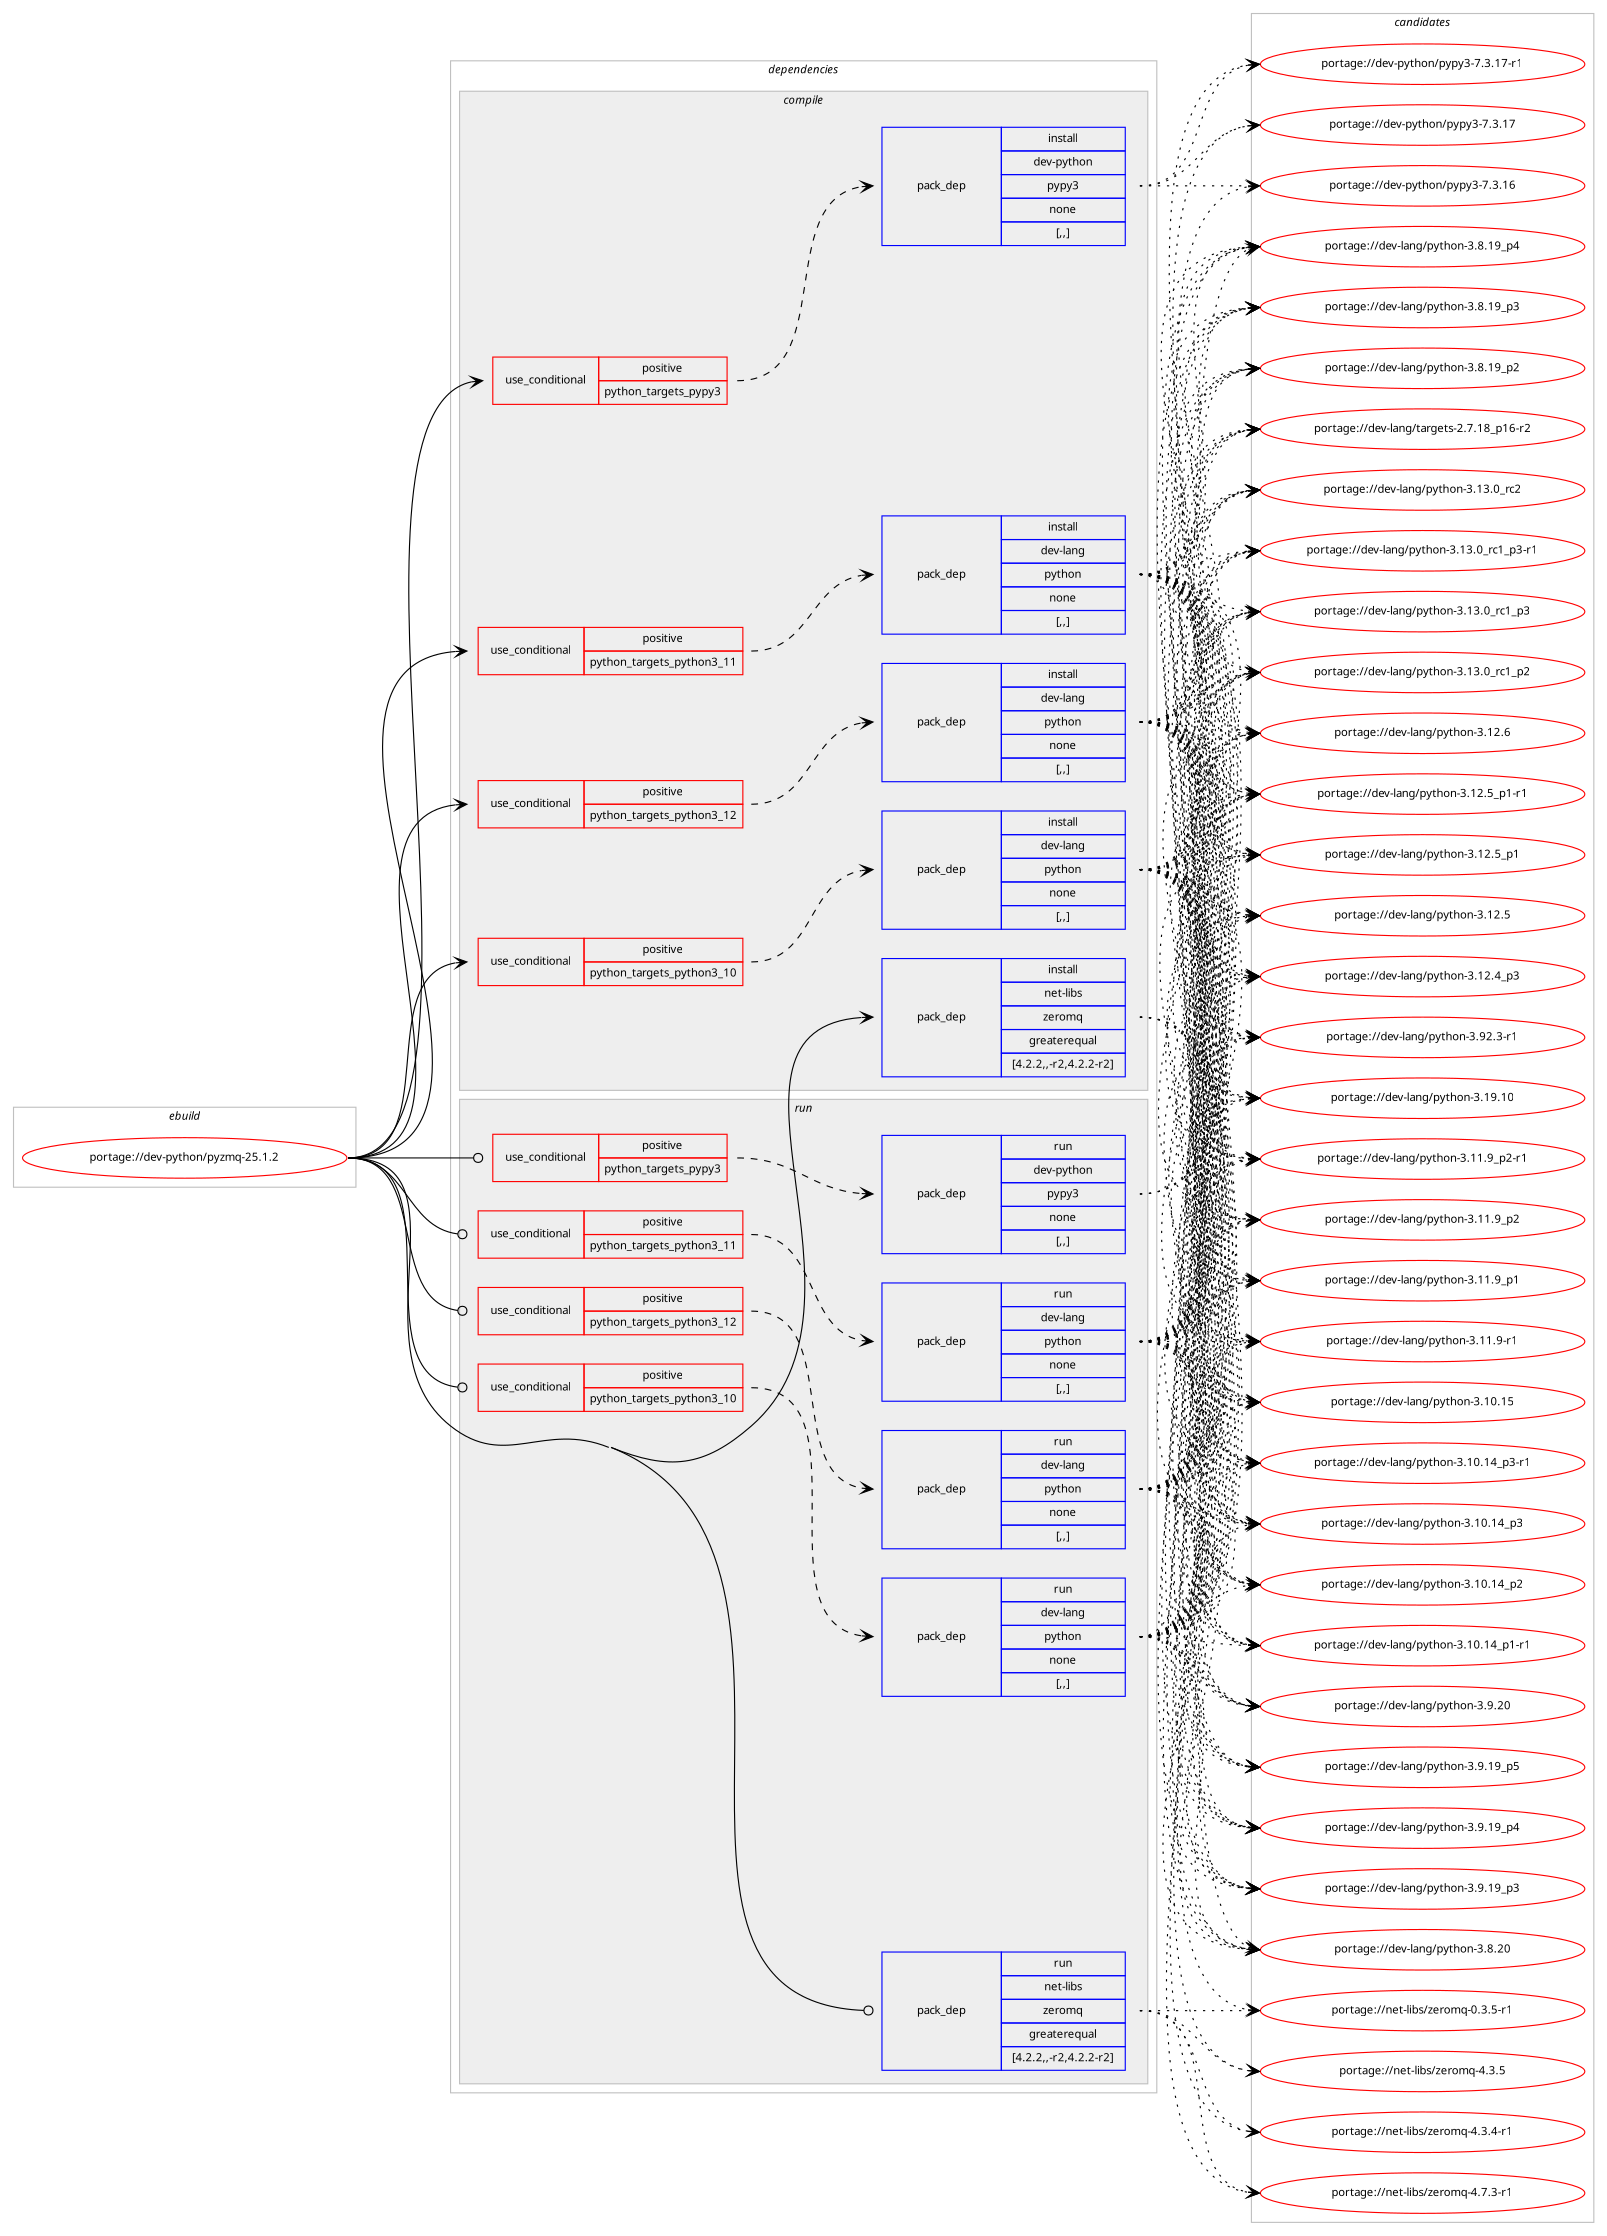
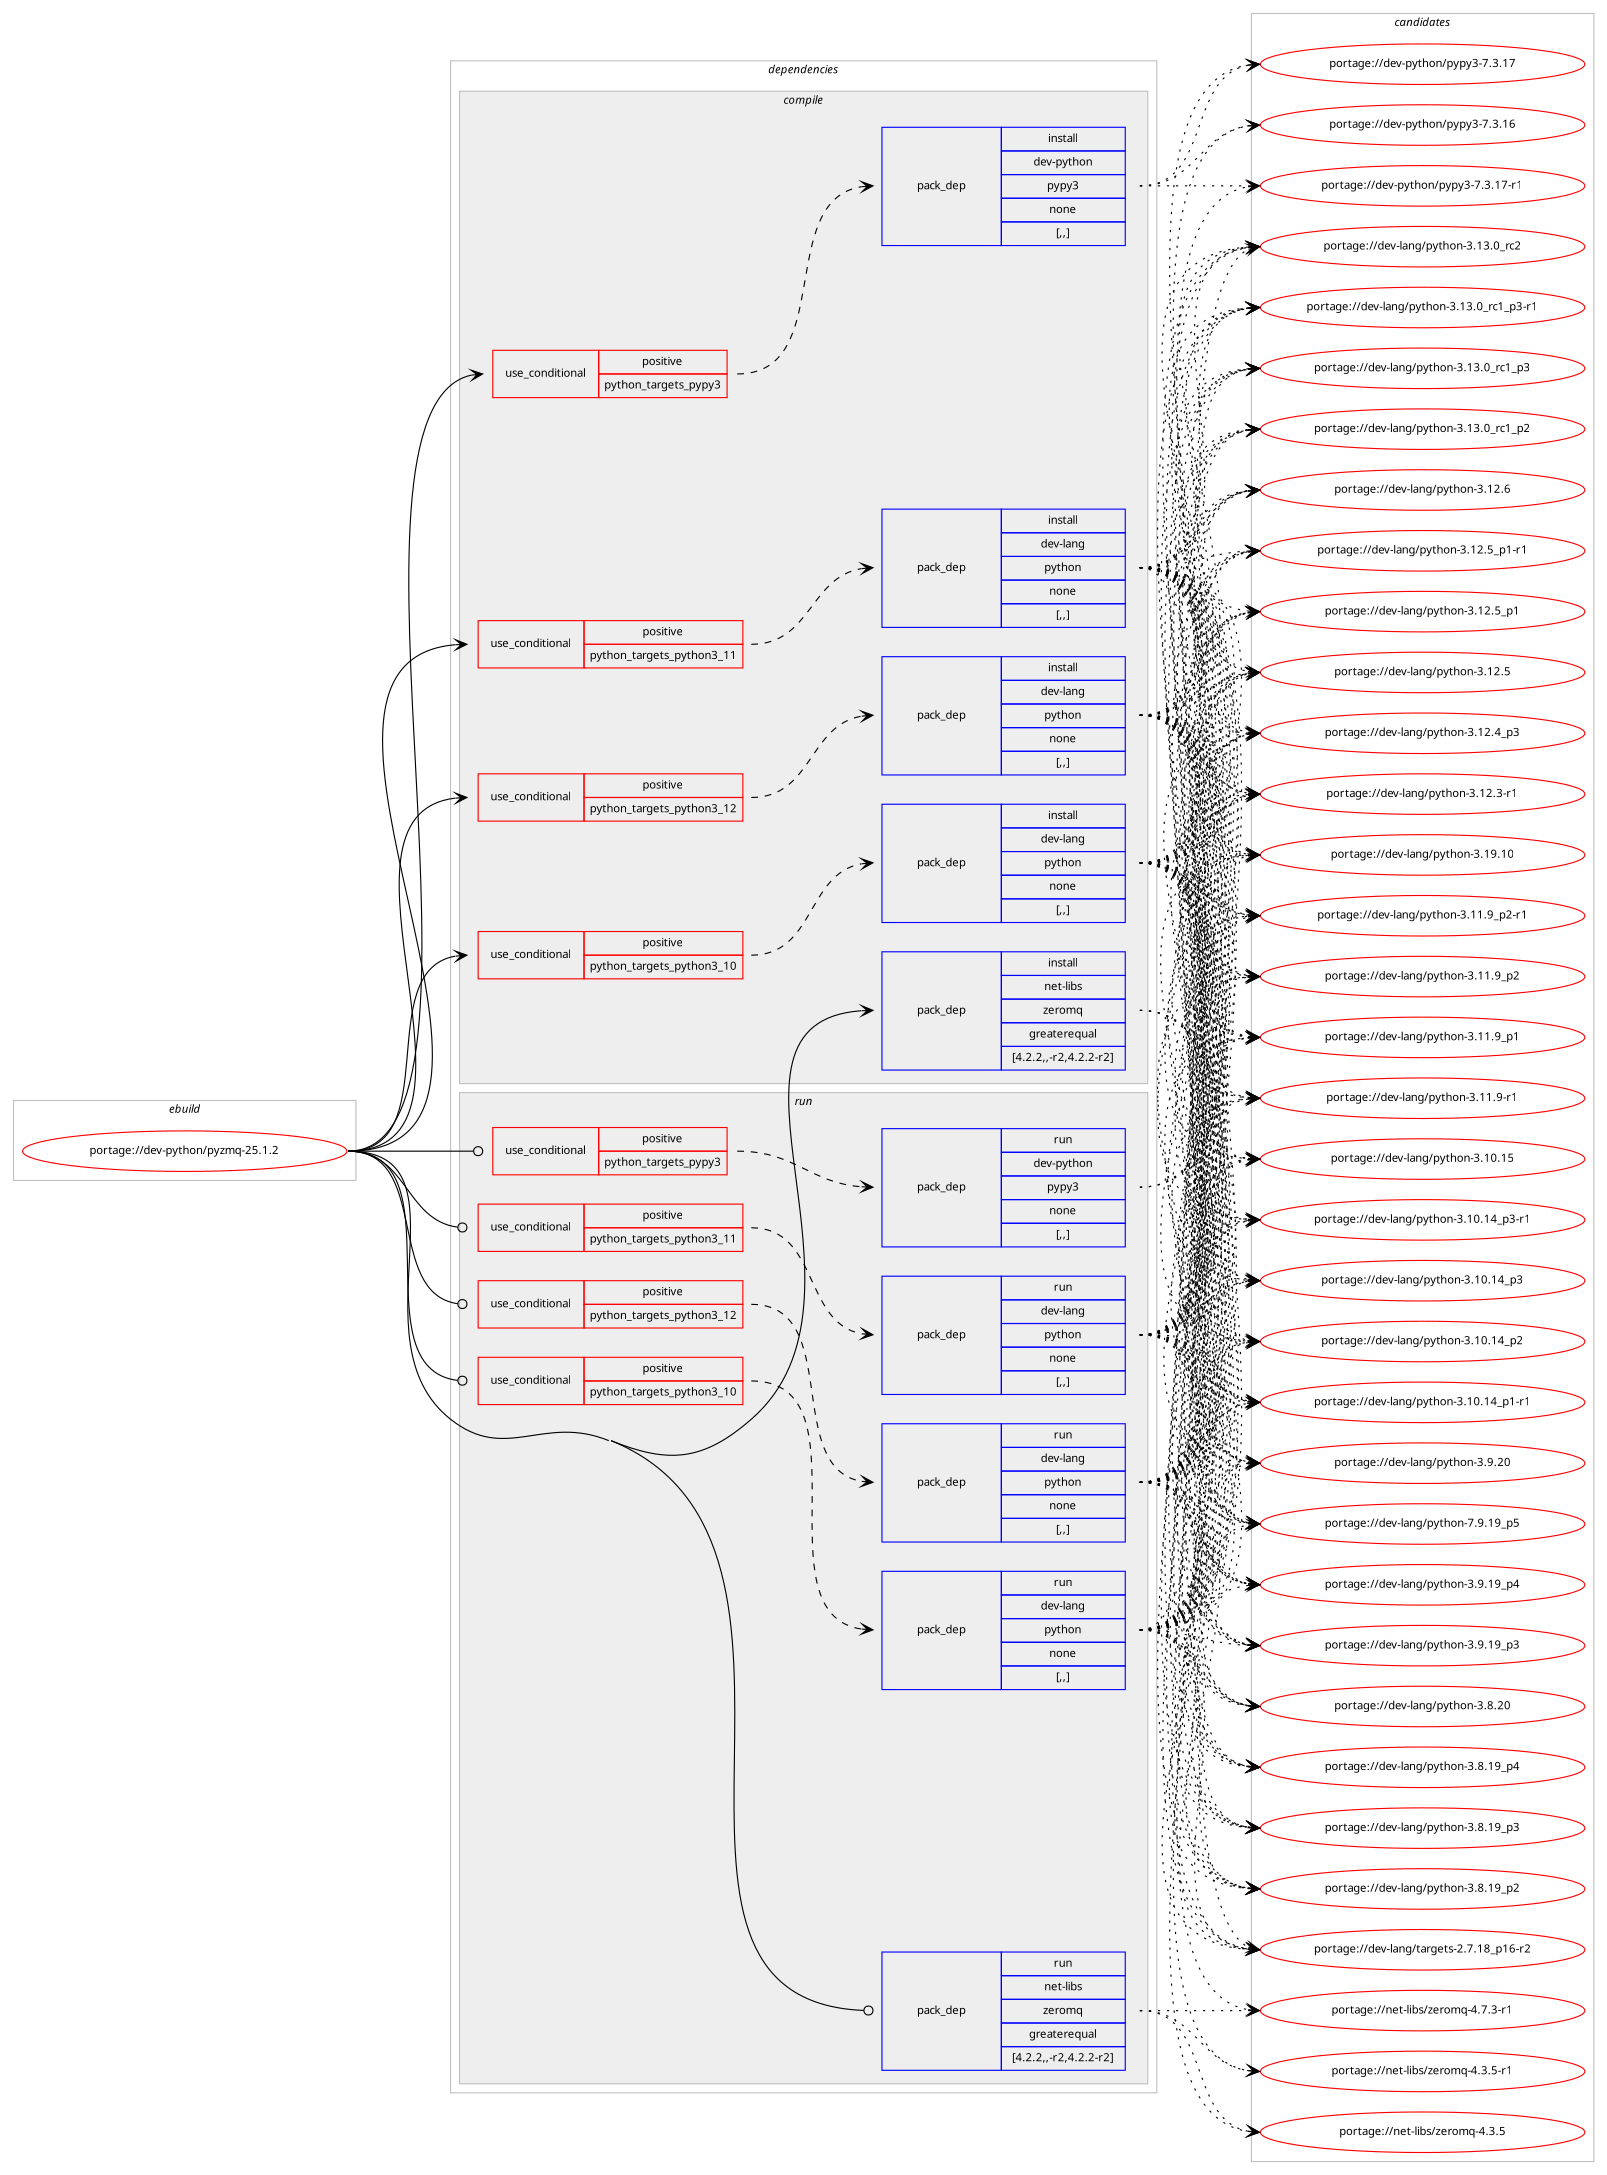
(1423, 1037) -> (1423, 794)
(1423, 1767) -> (1423, 1524)
(1423, 2011) -> (1423, 2071)
(1423, 2132) -> none
